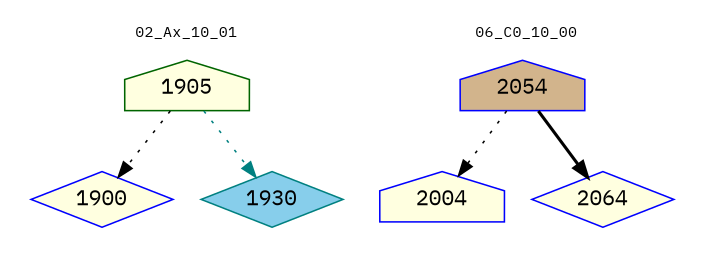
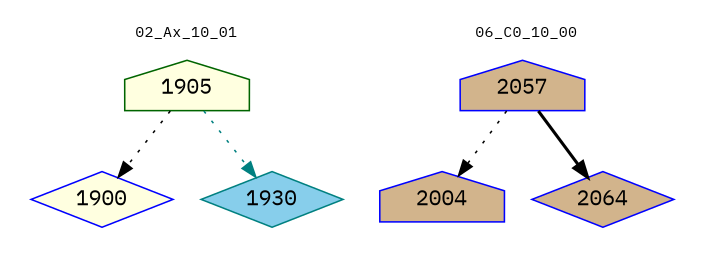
(522, 88) -> (522, 88)
(442, 199) -> (442, 199)
(603, 199) -> (603, 199)
